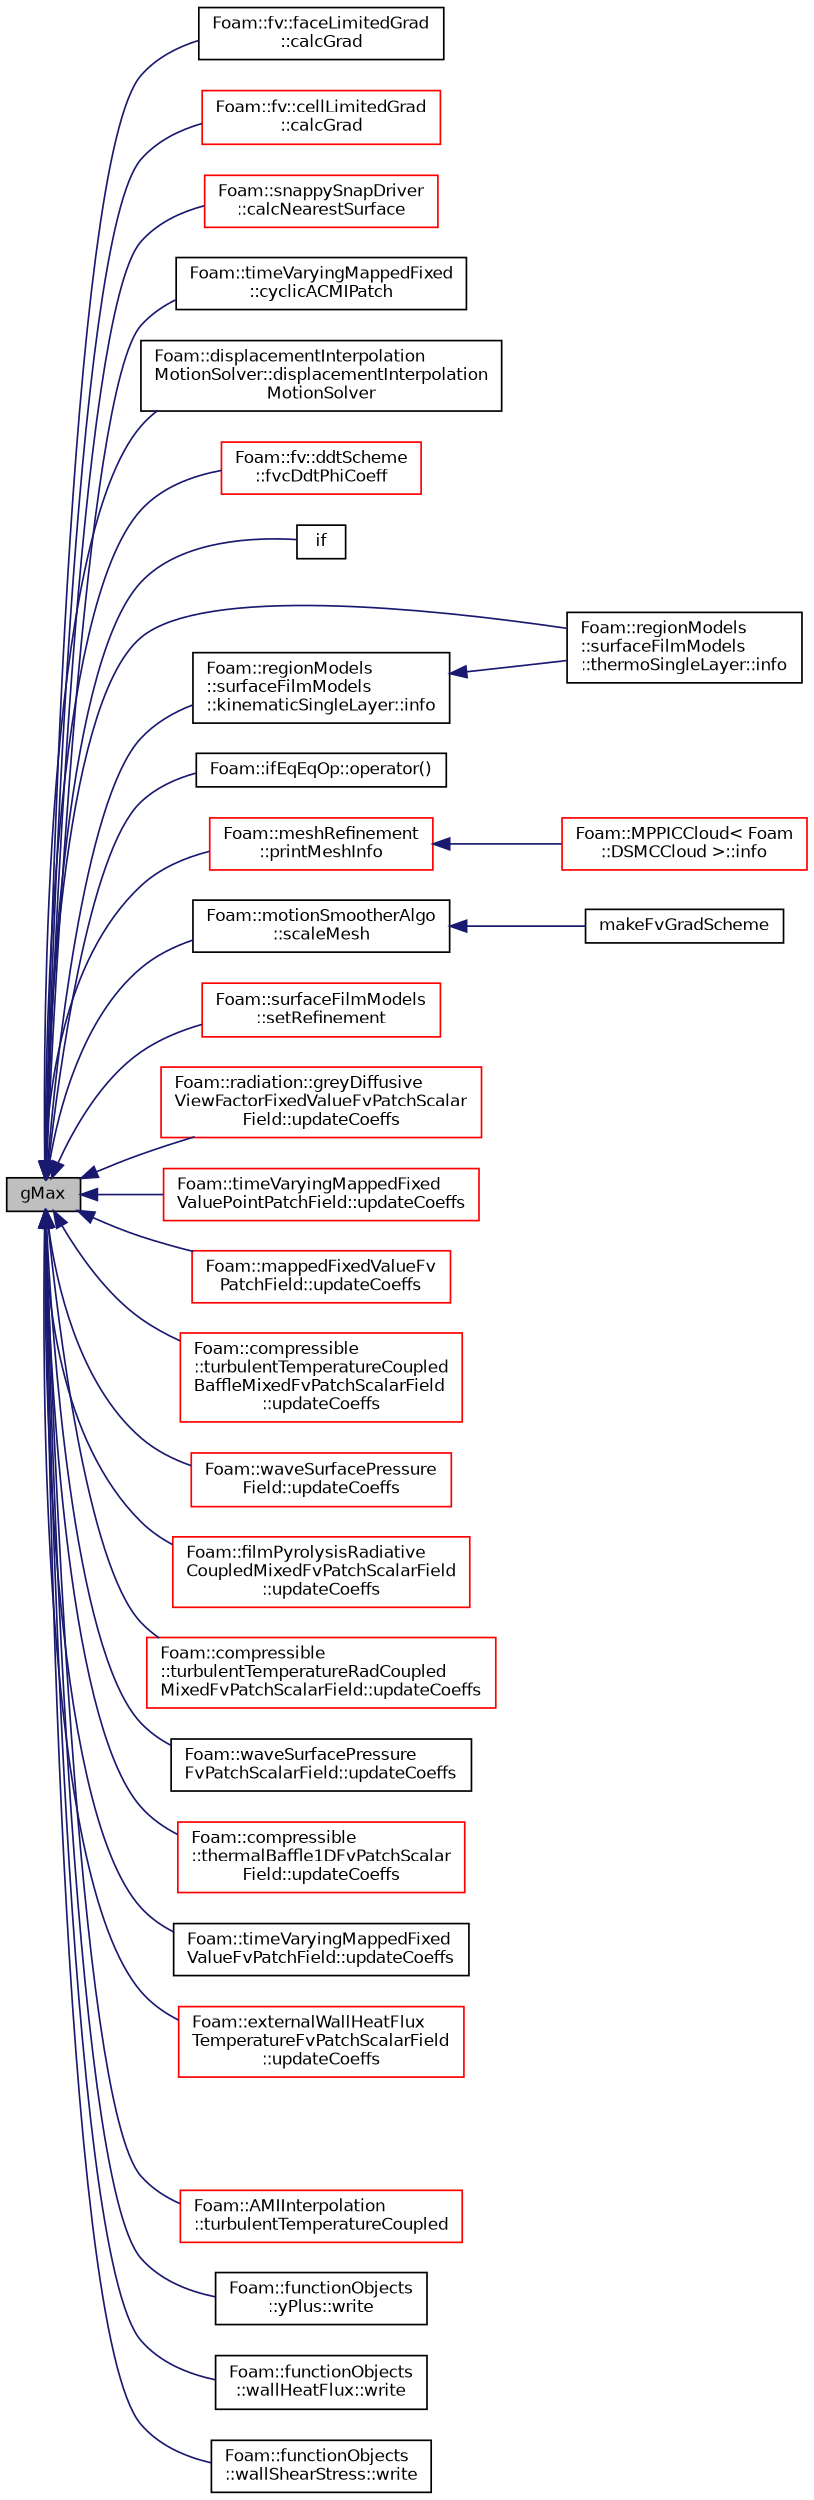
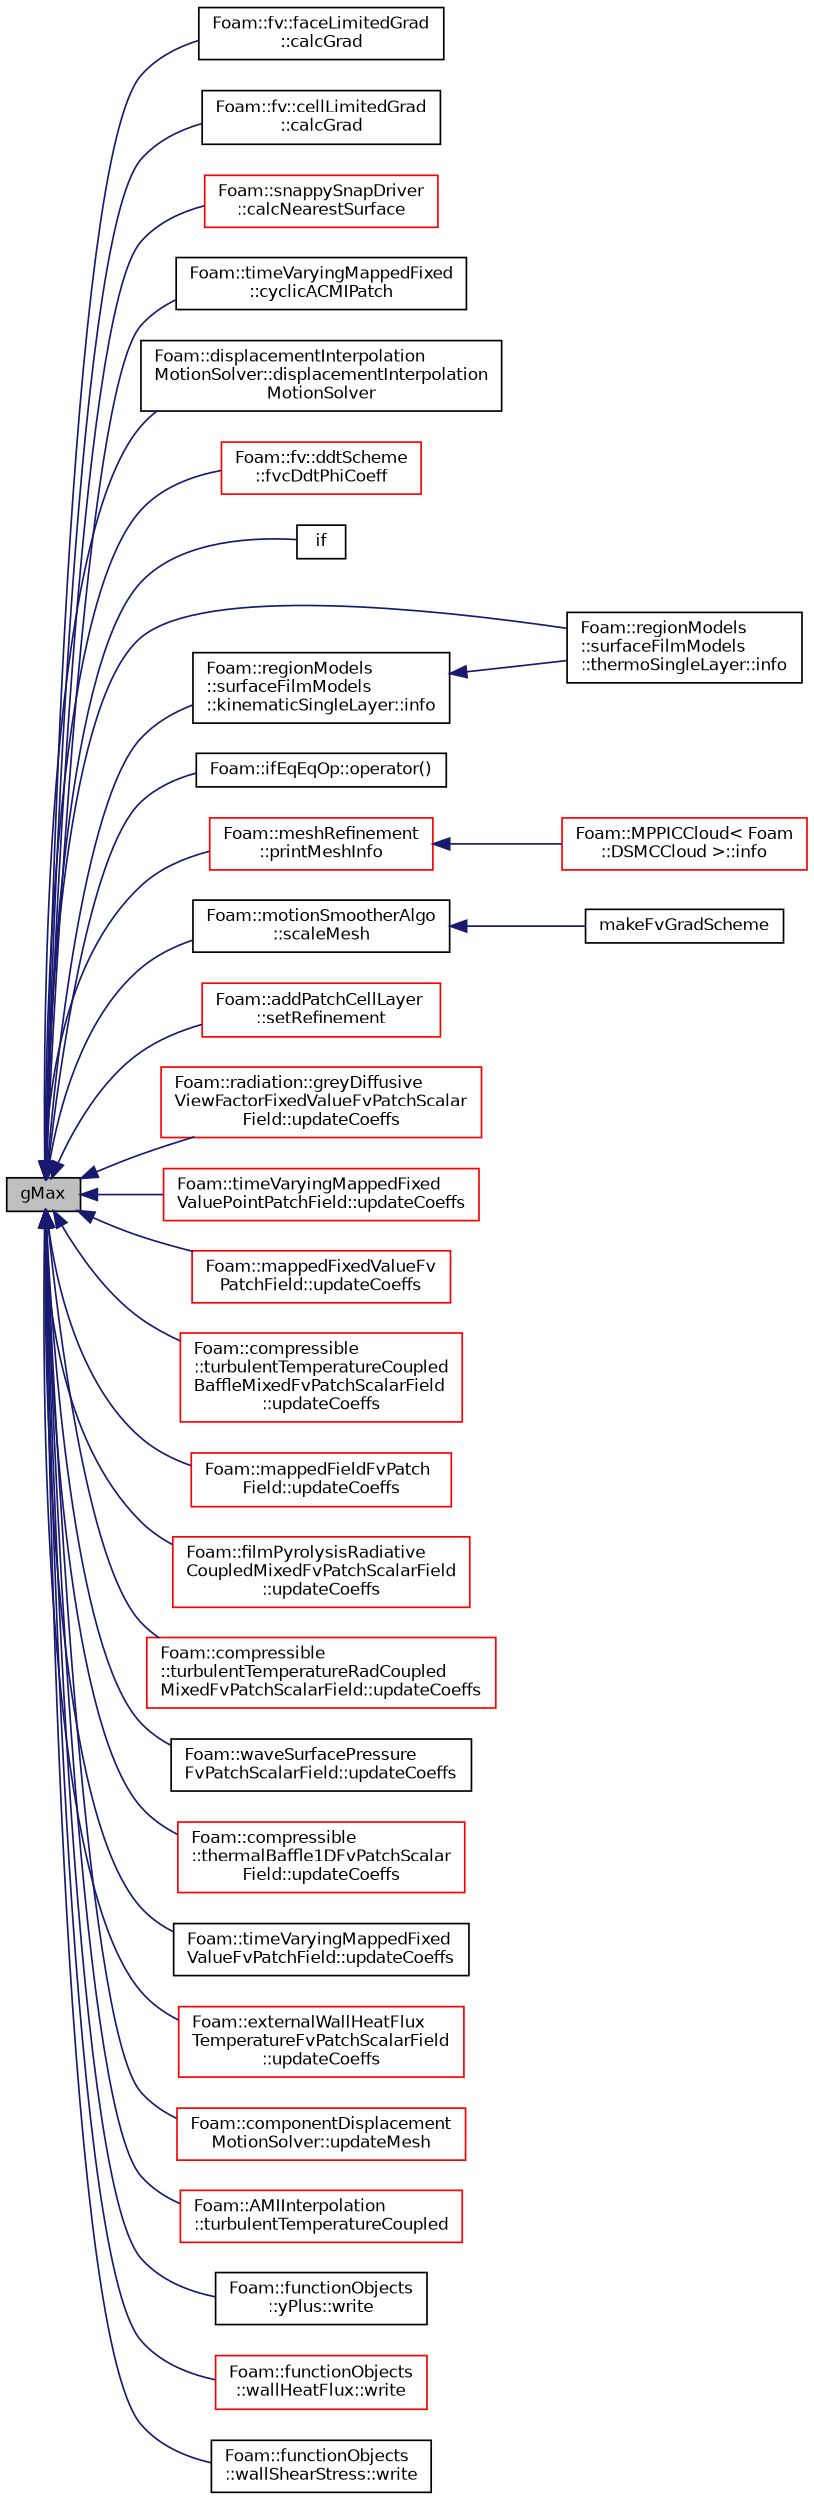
(321, 117) -> (321, 117)
(321, 1010) -> (321, 1010)
(321, 1480) -> (321, 1480)
none -> (321, 2134)
(321, 2382) -> (321, 2382)
